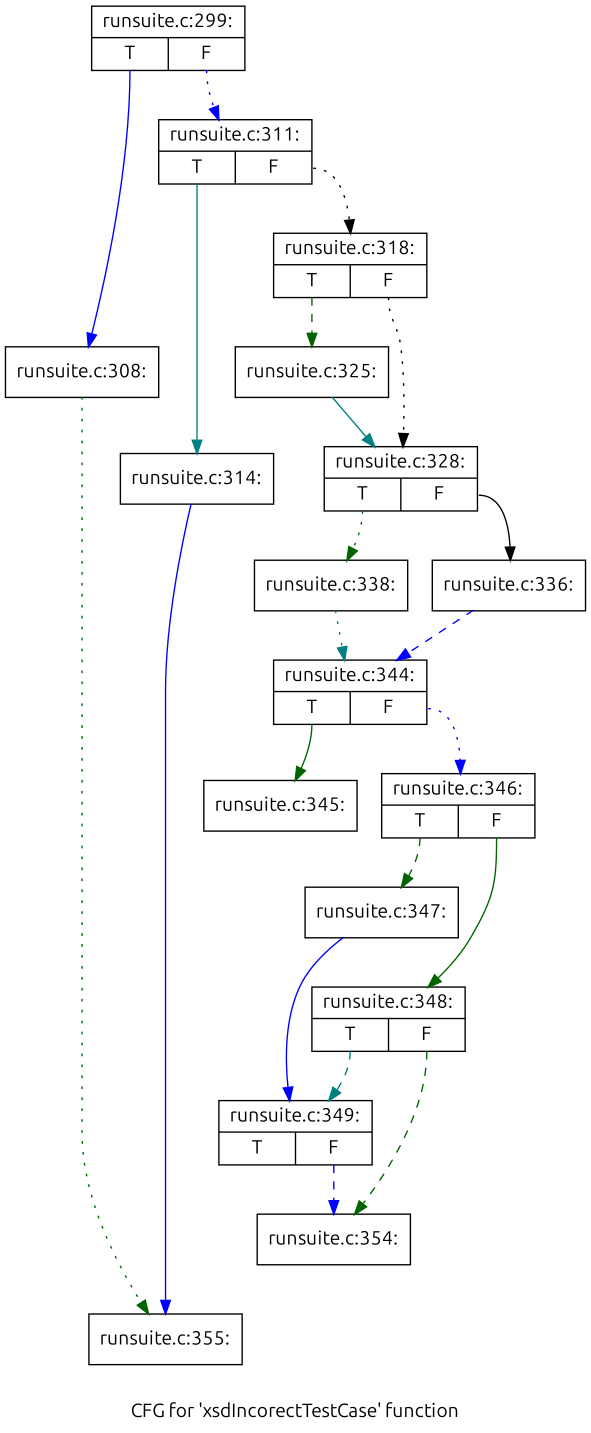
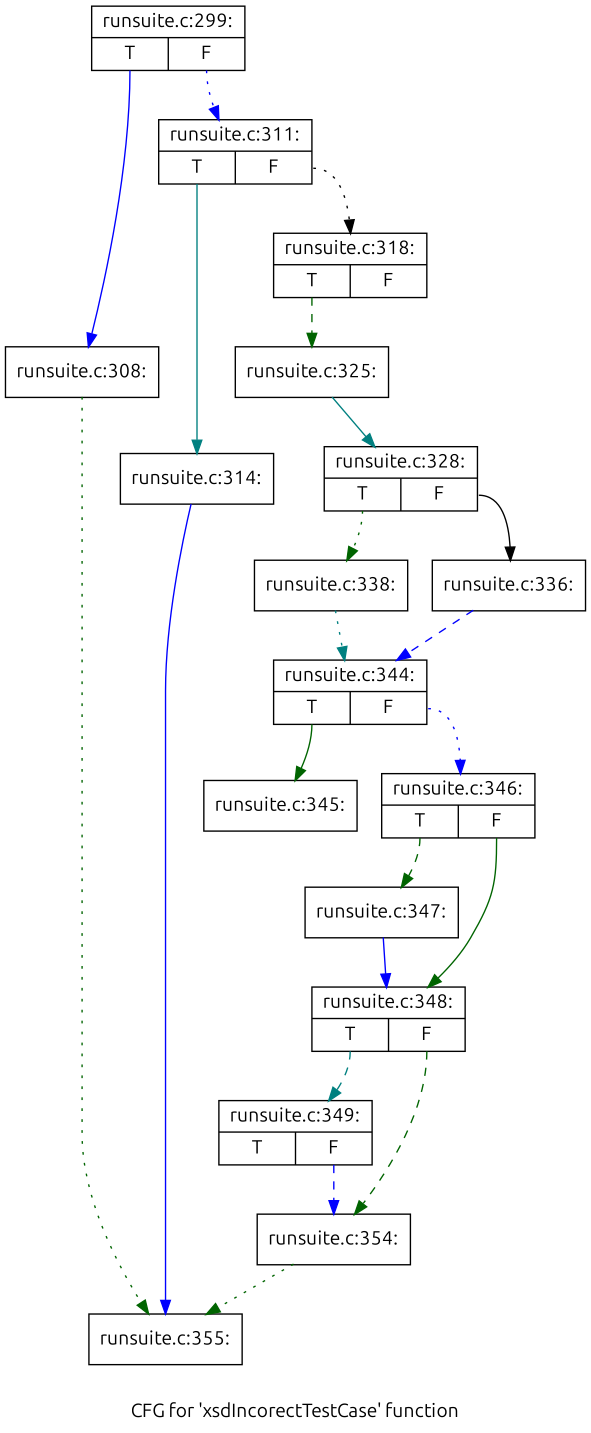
(403, 365) -> none
(294, 1003) -> (384, 956)
none -> (256, 1286)
